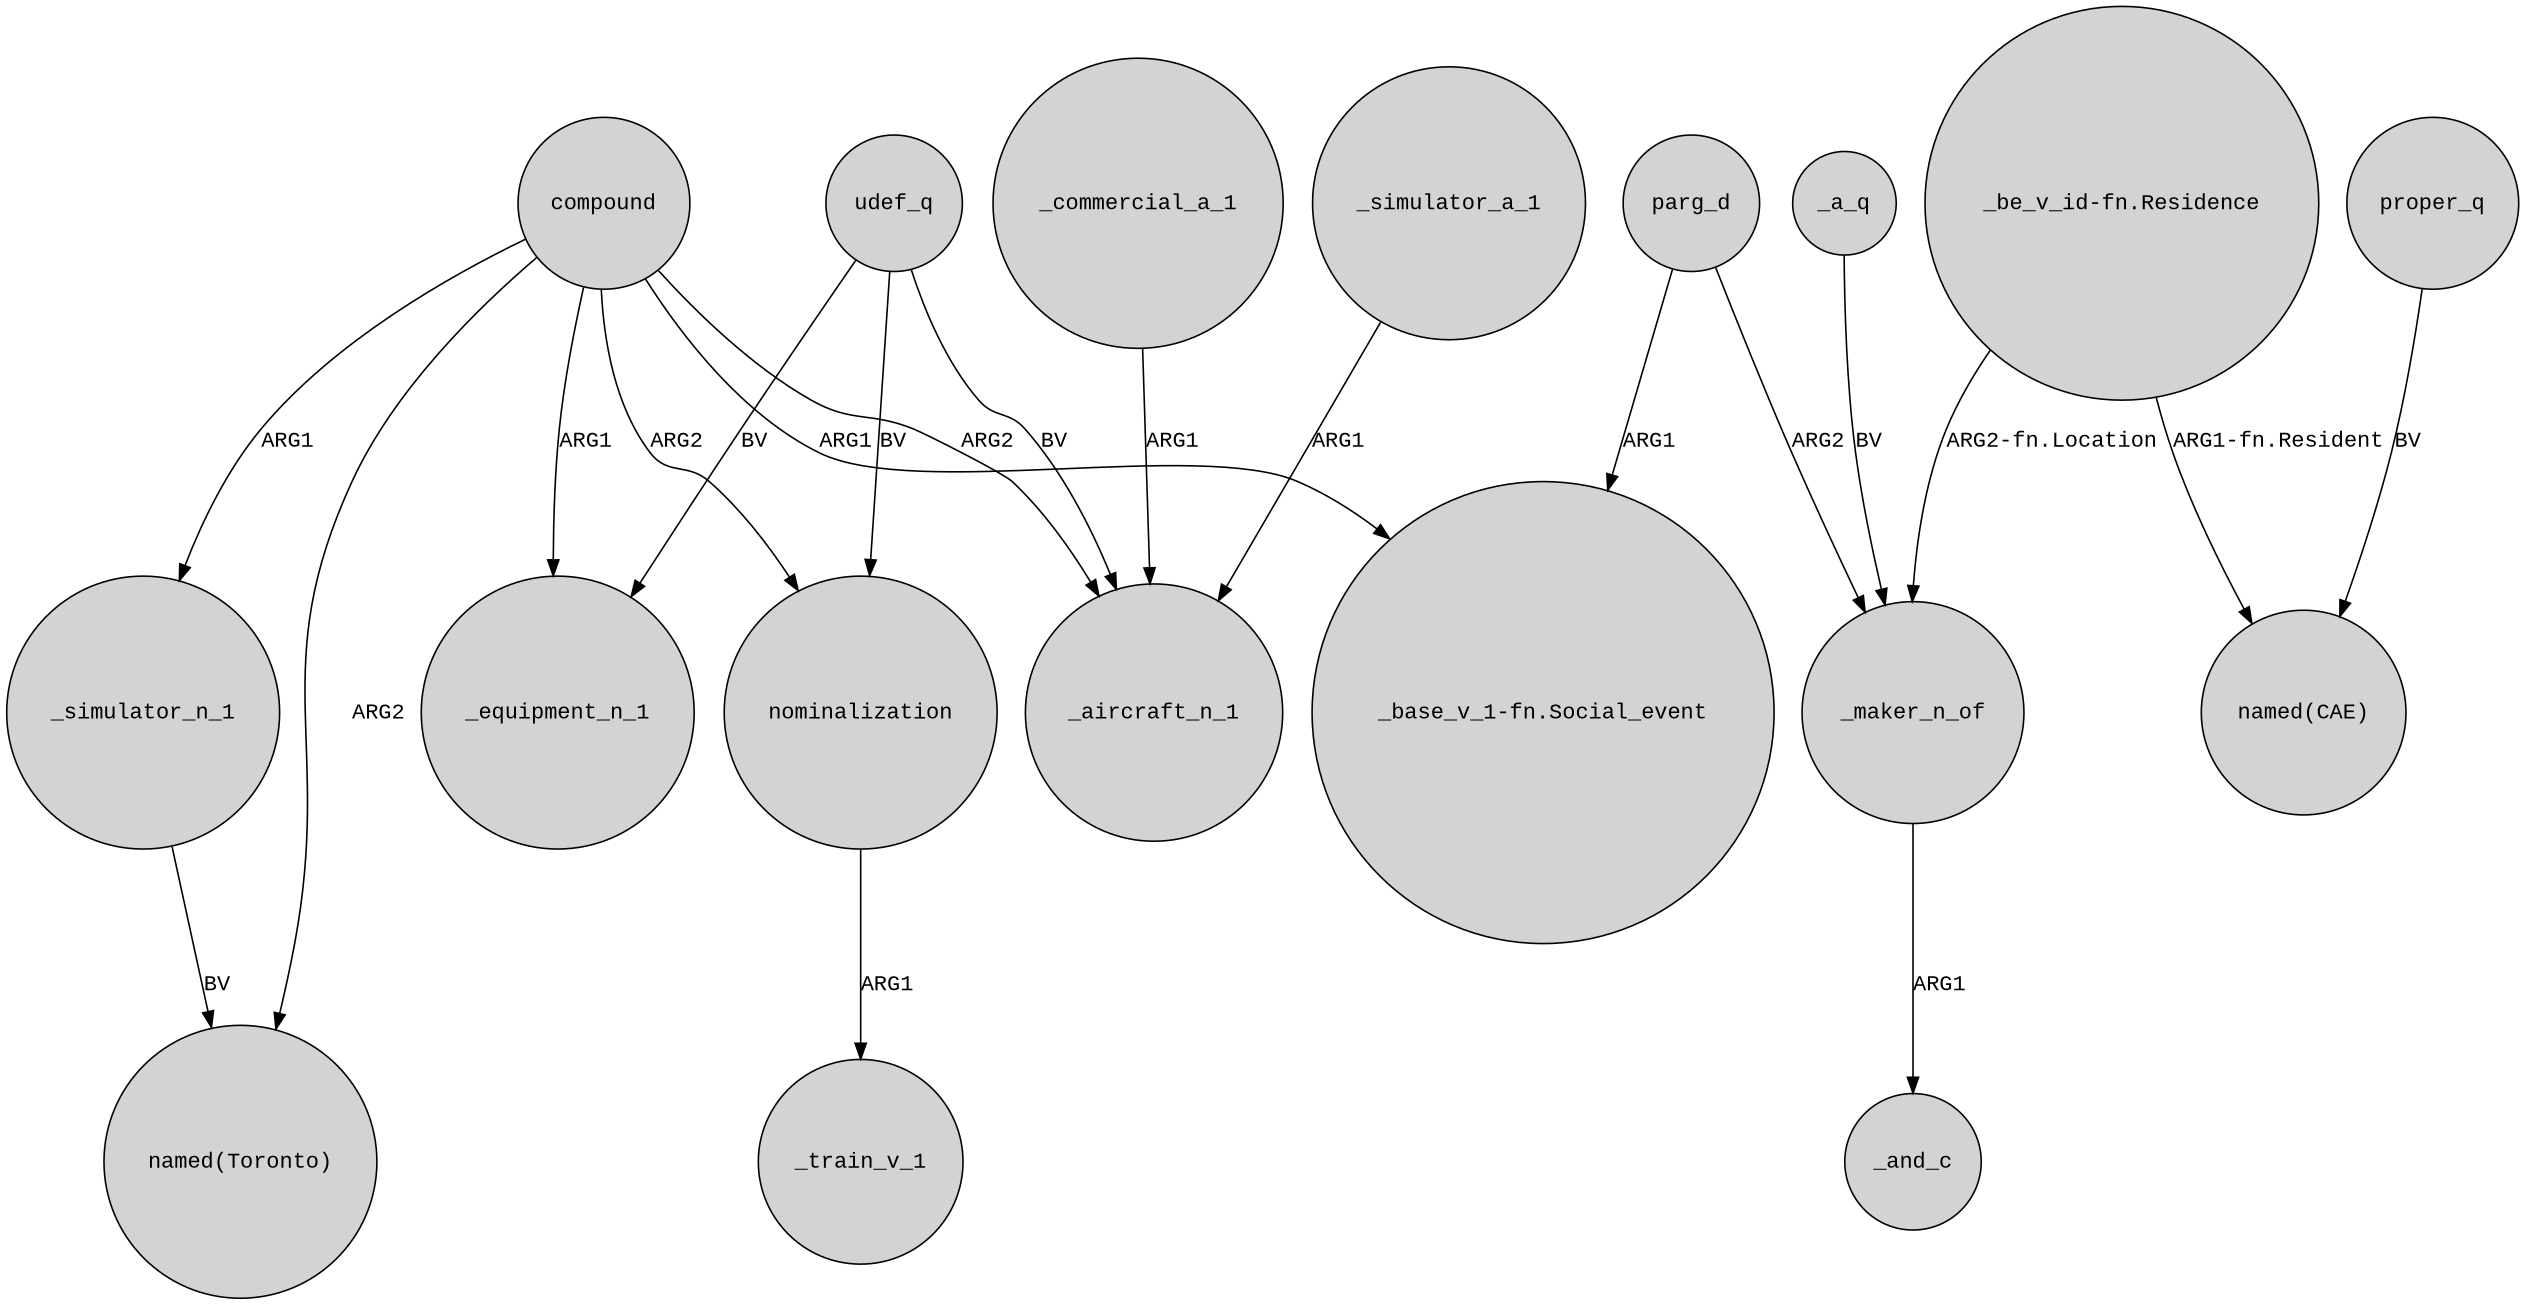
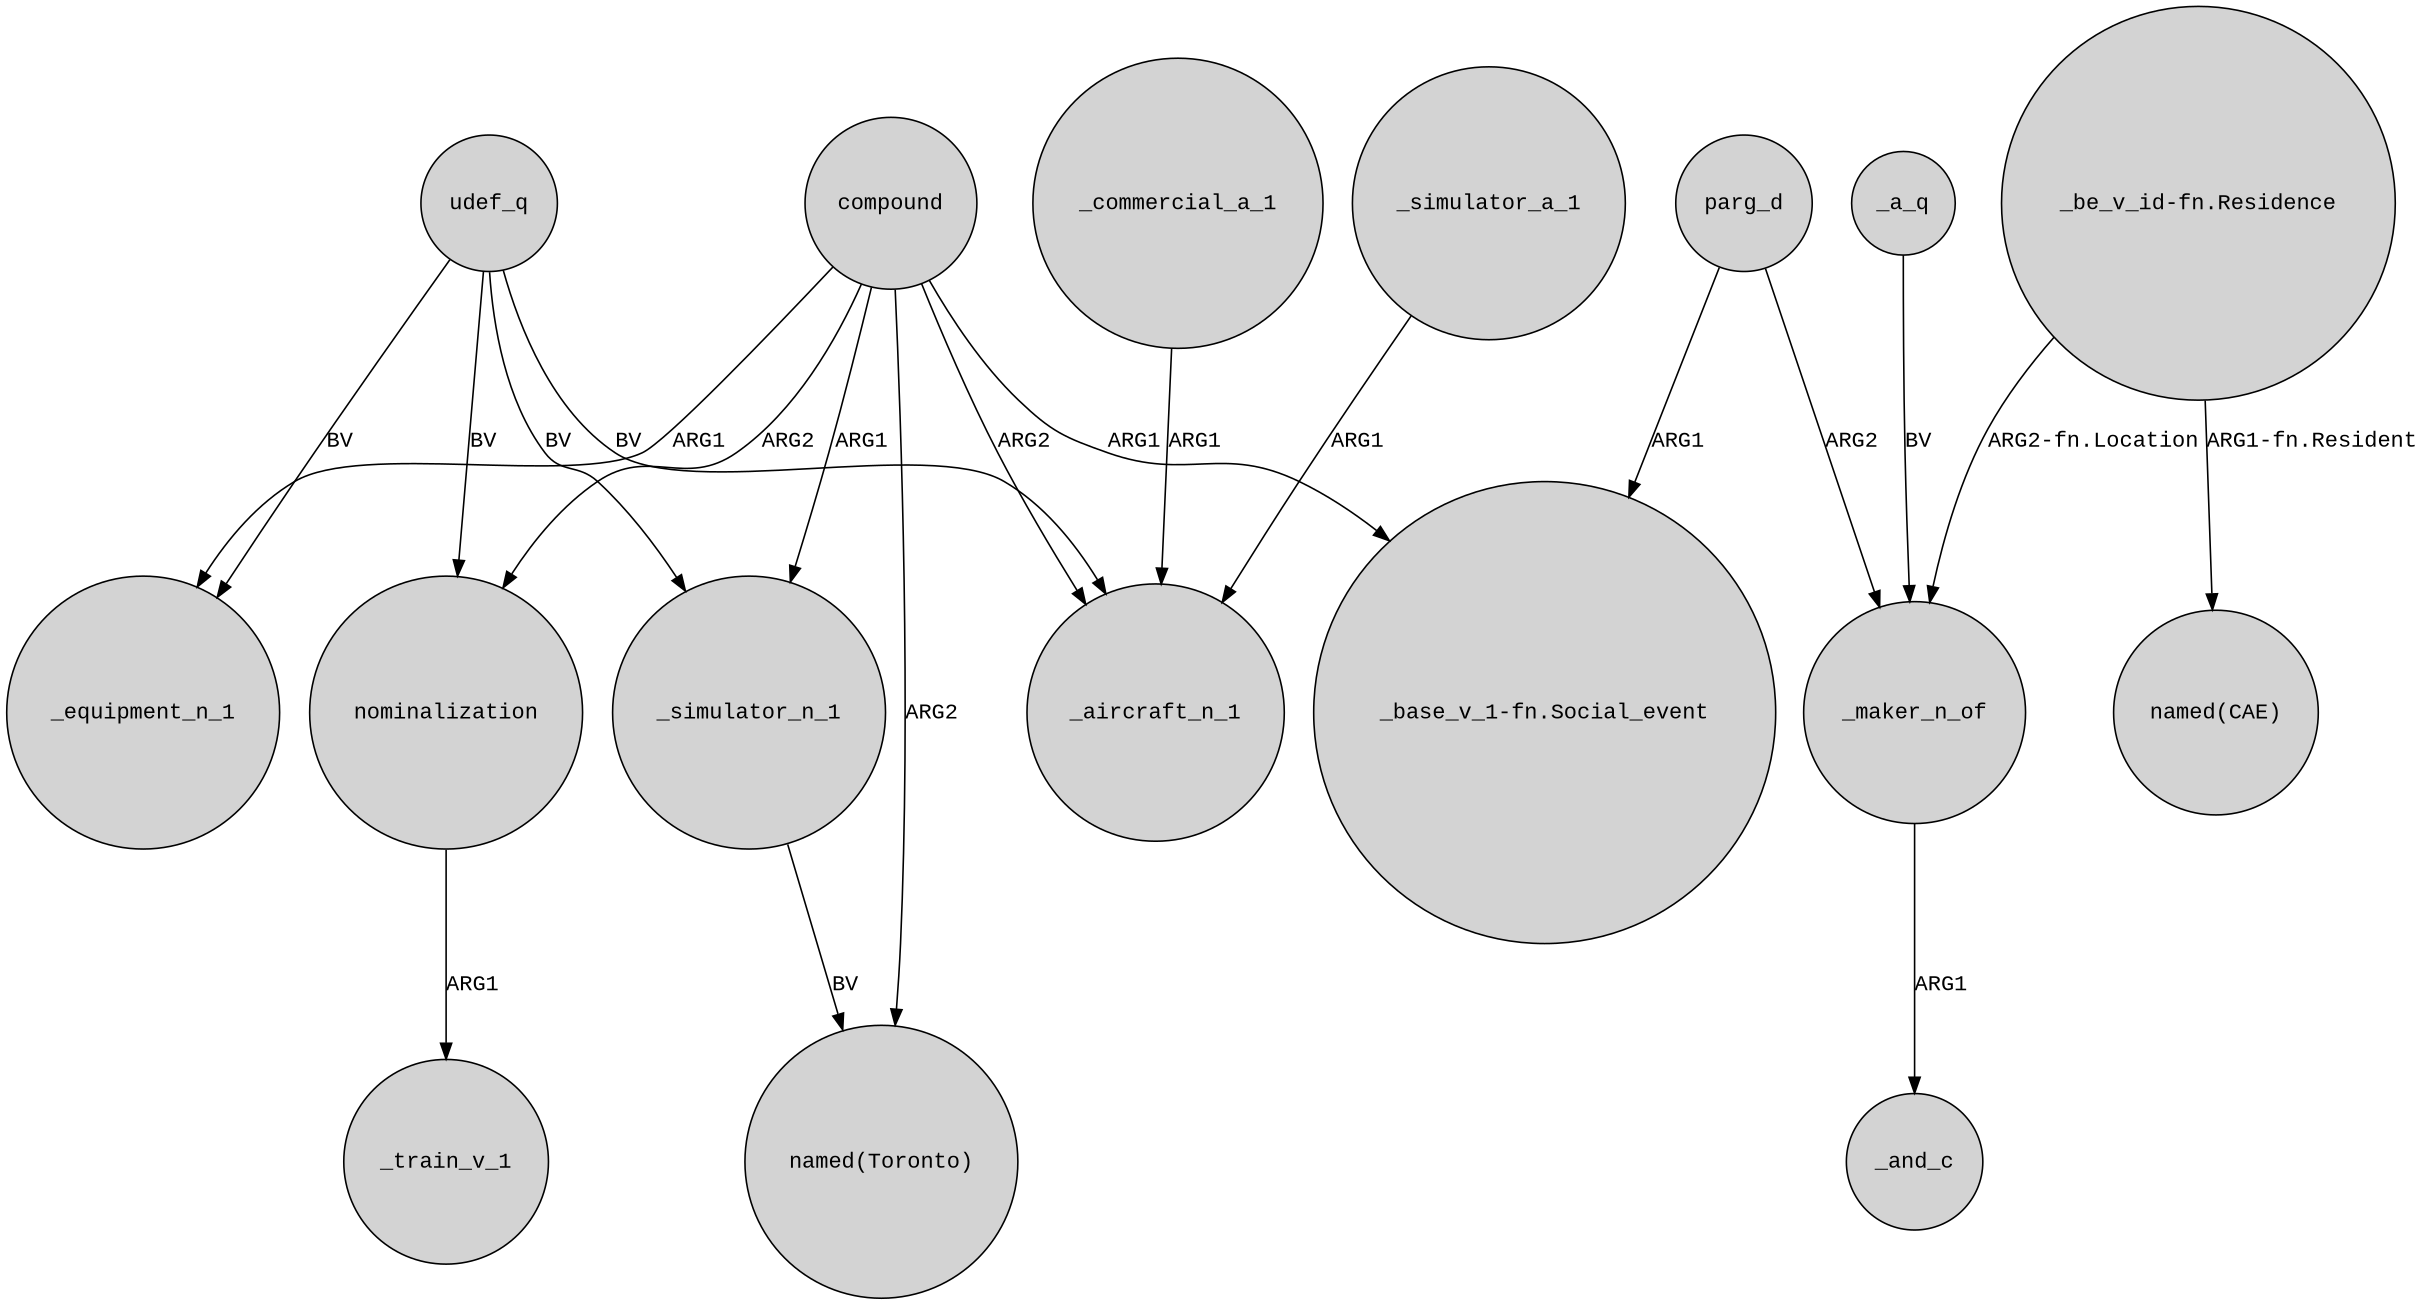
(2433, 203) -> none
none -> (543, 450)
